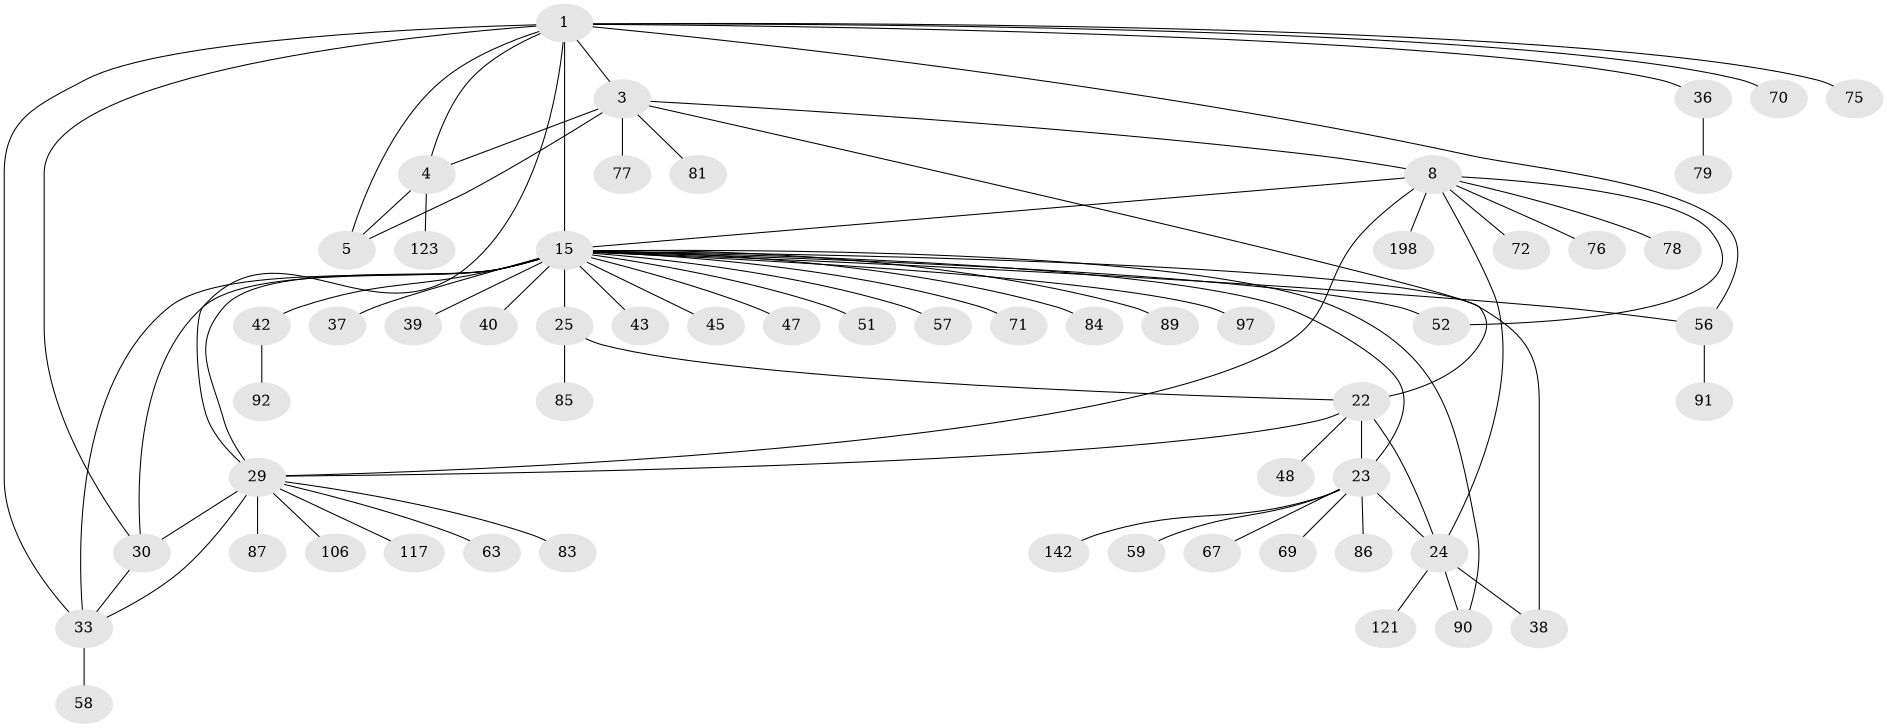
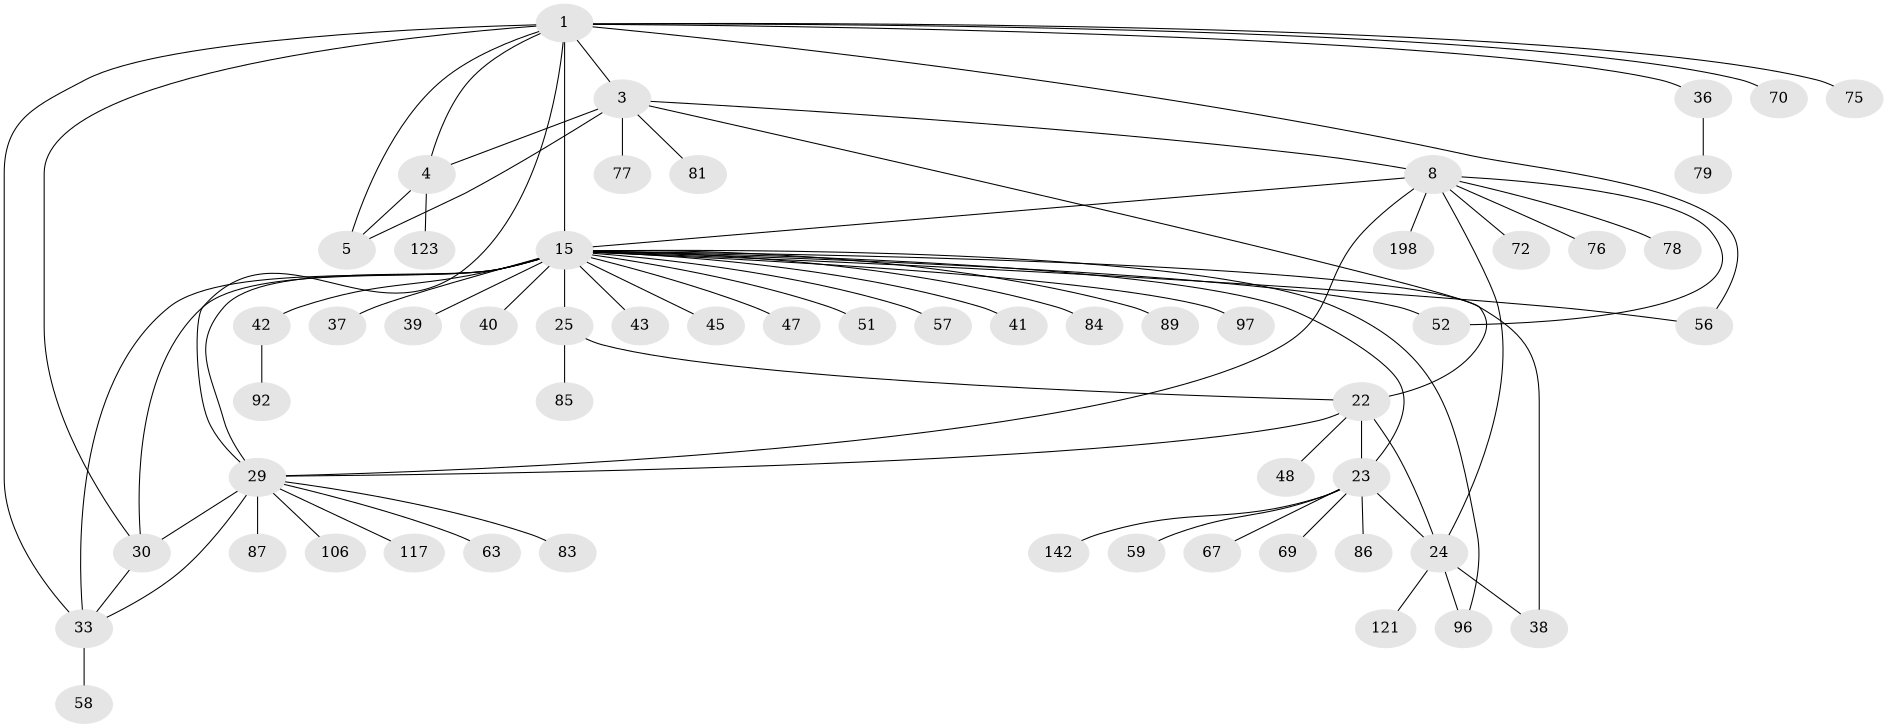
(1019, 326) -> (1019, 326)
(1704, 402) -> none
(1464, 629) -> (1464, 629)
